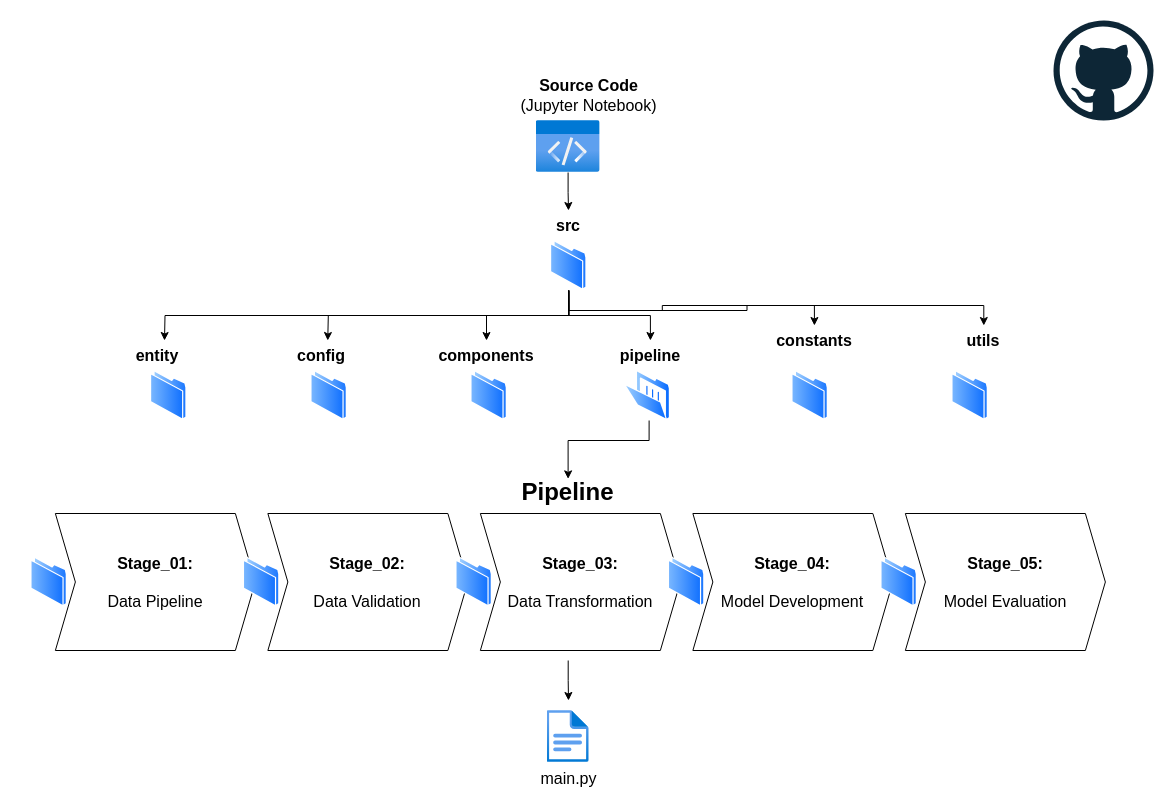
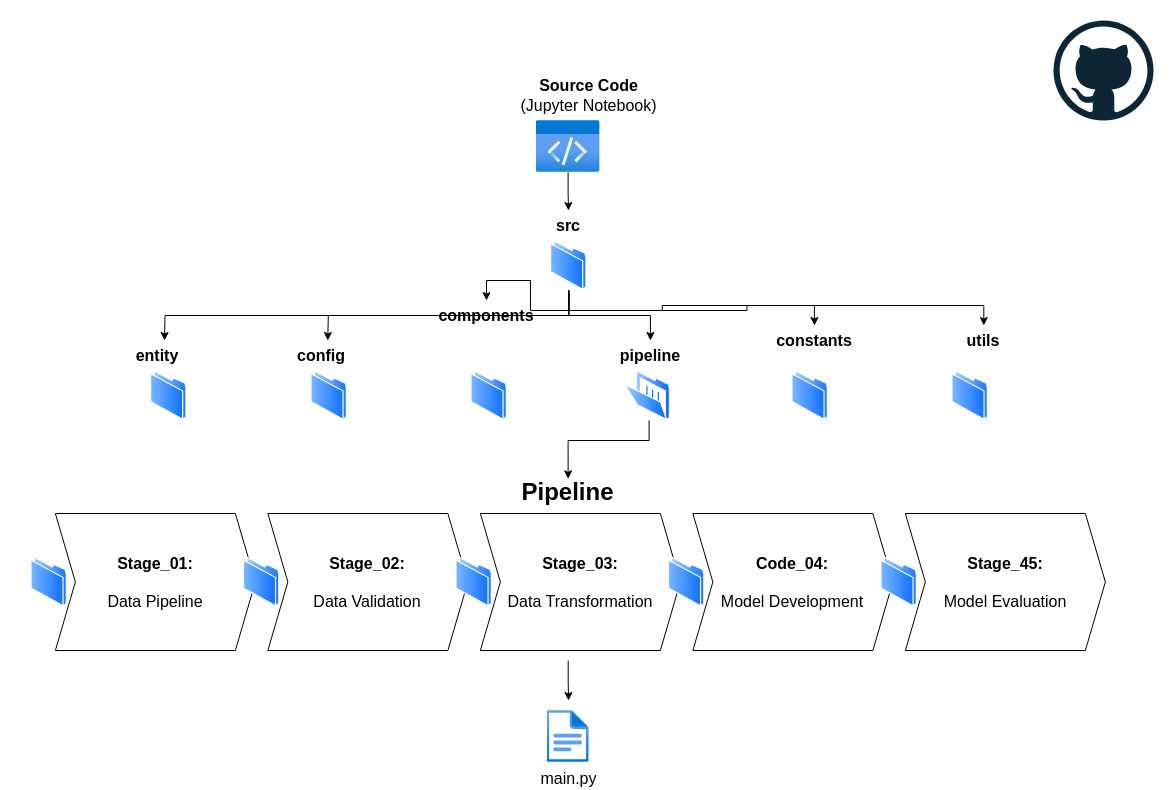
(486, 356) -> (486, 316)
(793, 583) -> (793, 583)
(1006, 583) -> (1006, 583)
